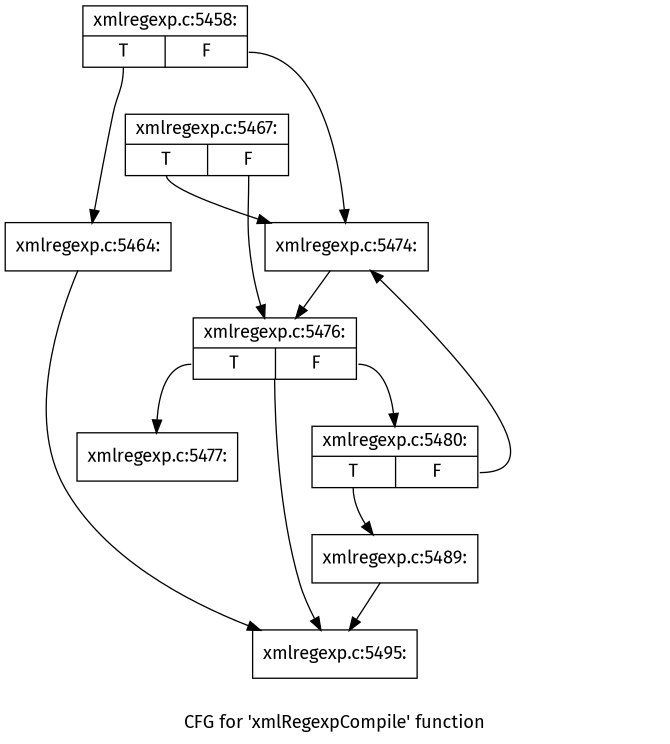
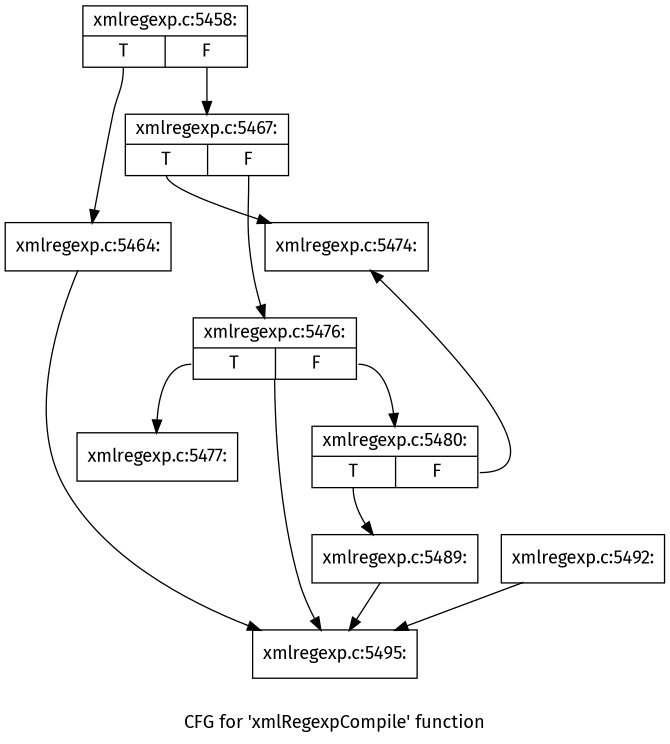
(321, 113) -> (207, 84)
(317, 289) -> none
none -> (583, 559)
